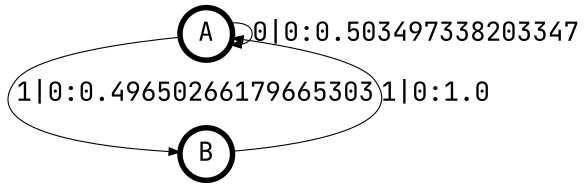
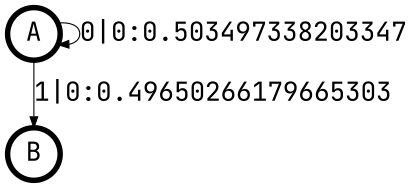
(380, 102) -> none
